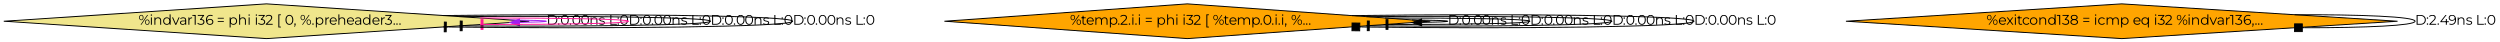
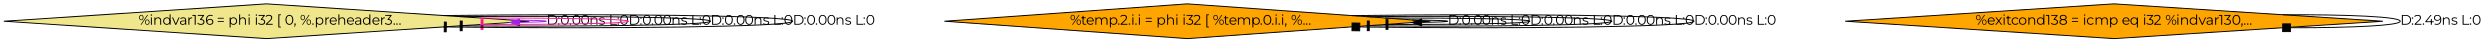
(2122, 21) -> (2114, 21)
